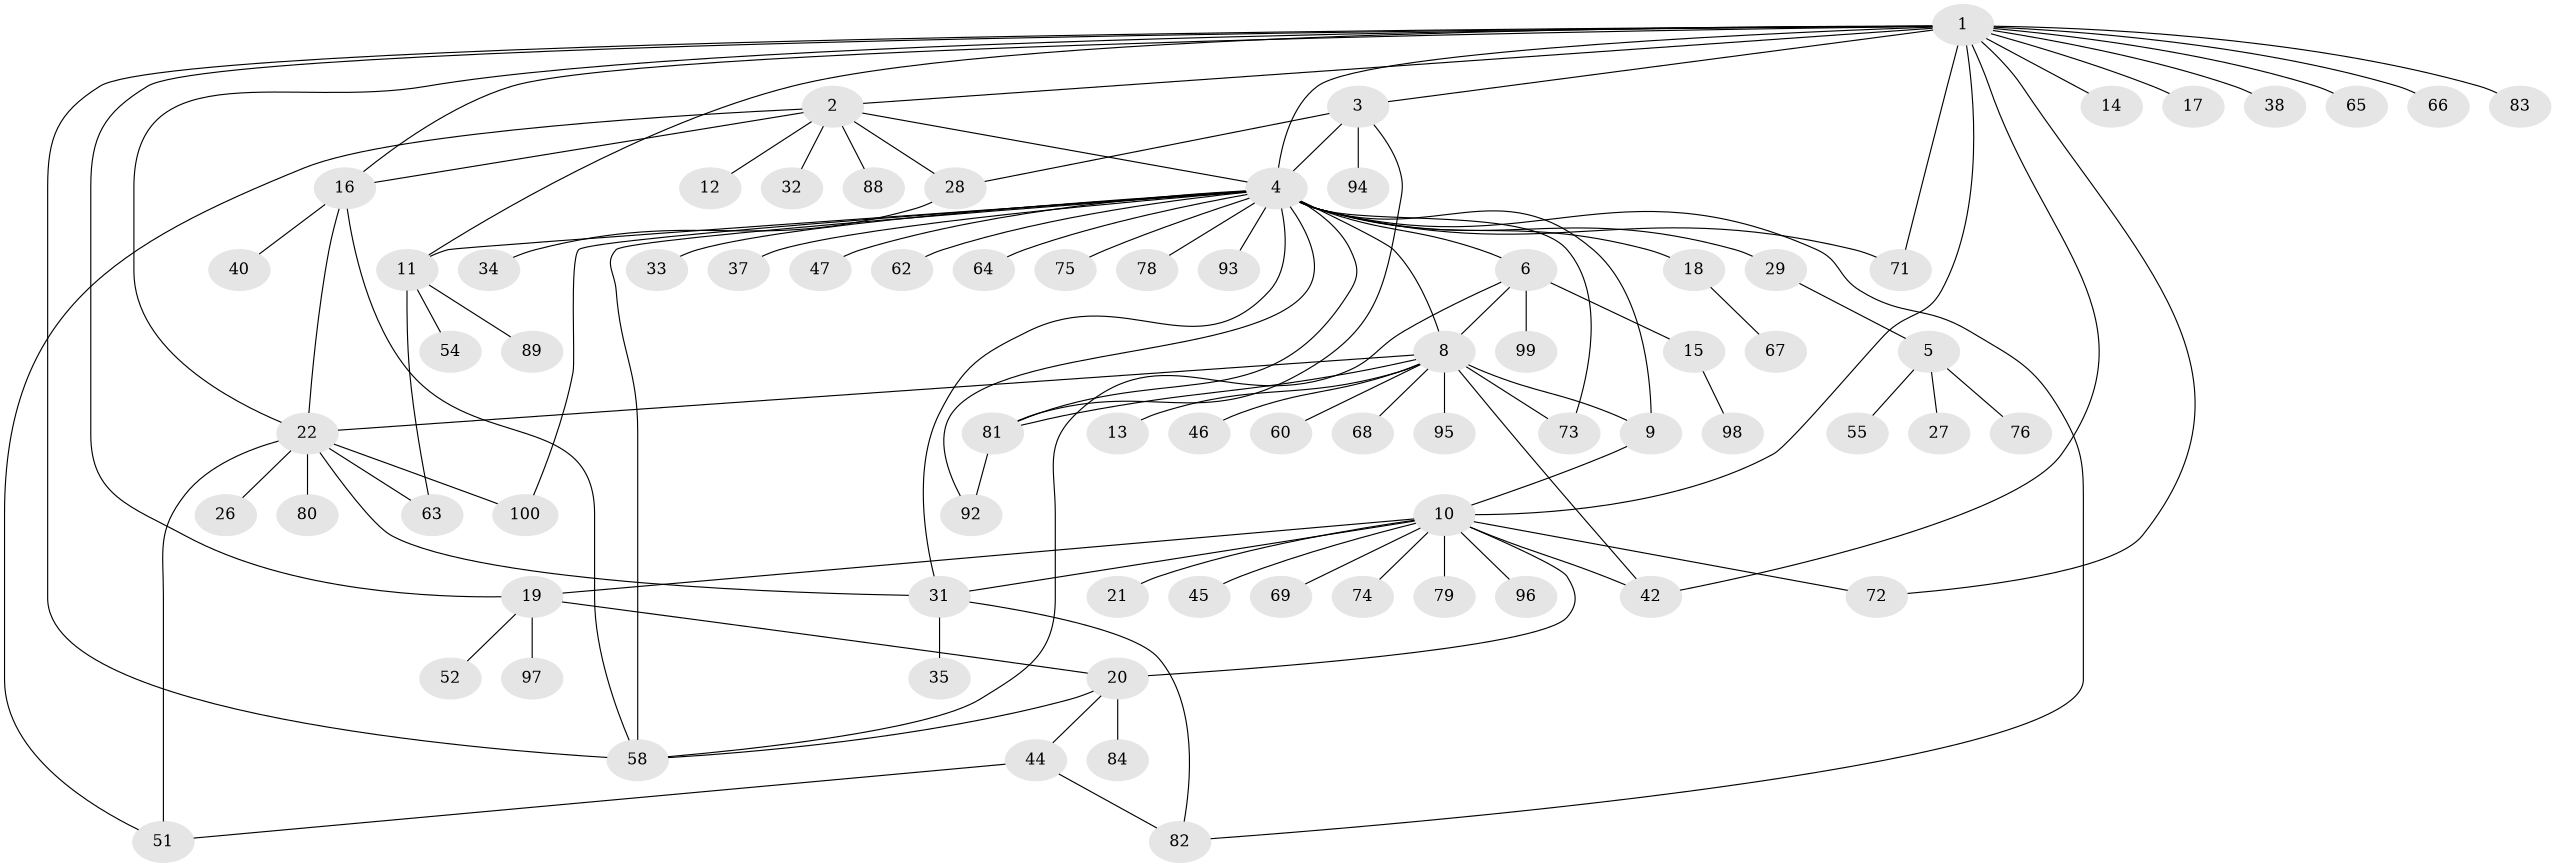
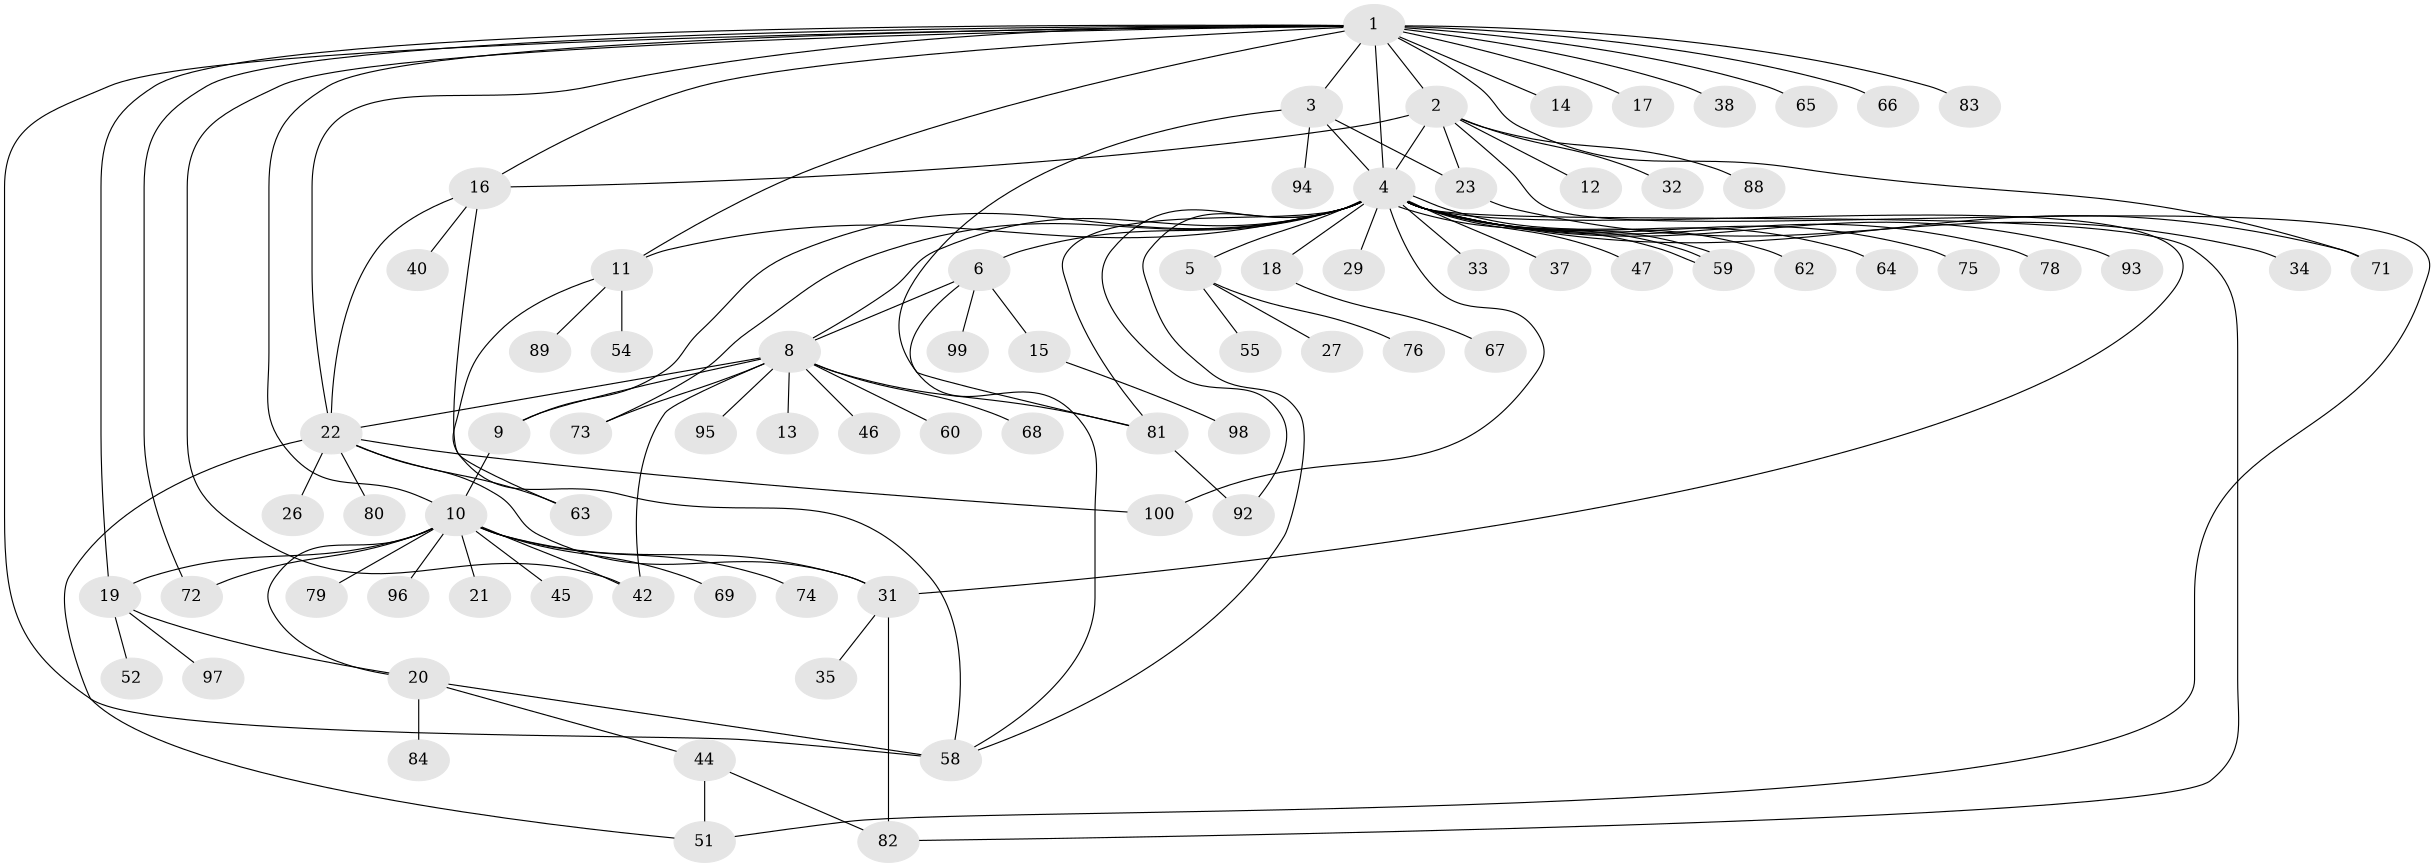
(955, 188) -> (1466, 188)
none -> (1724, 270)
(1853, 311) -> (1287, 229)
